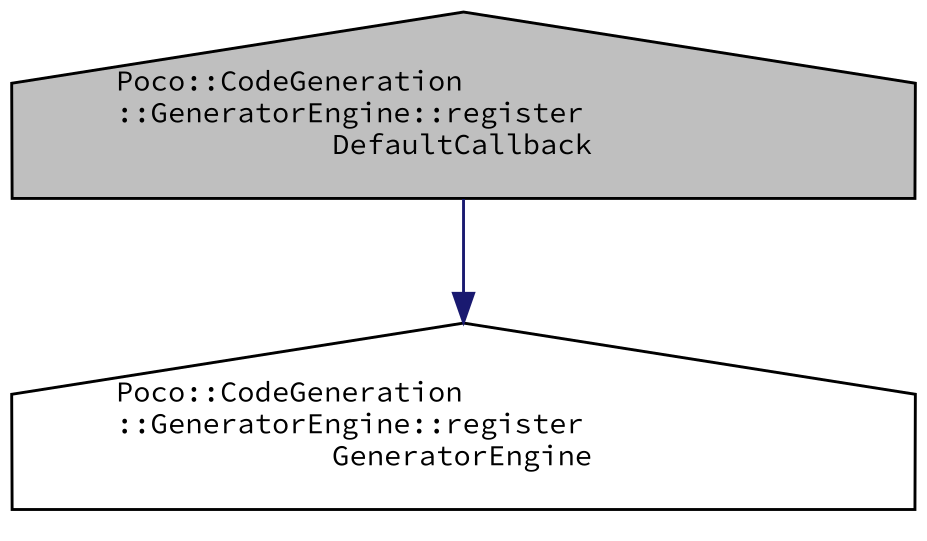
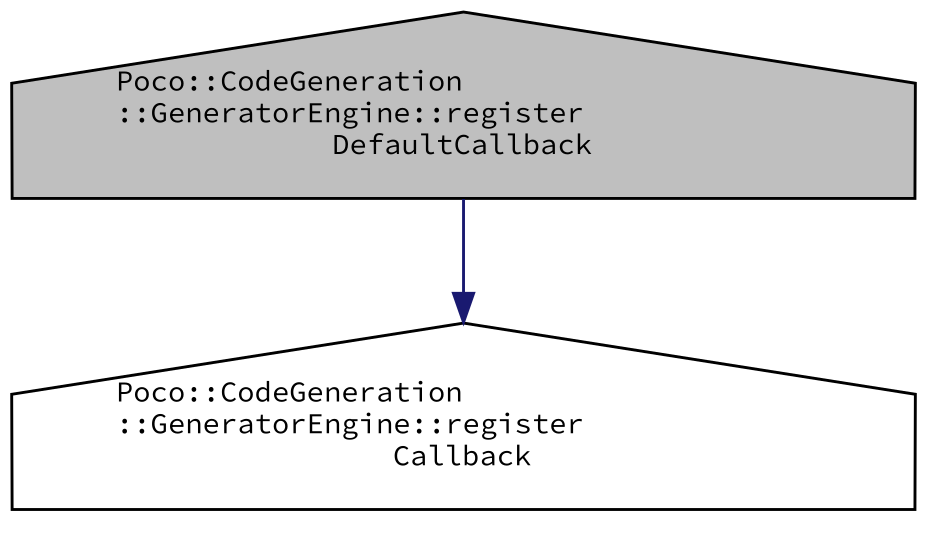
(464, 426) -> (464, 426)
